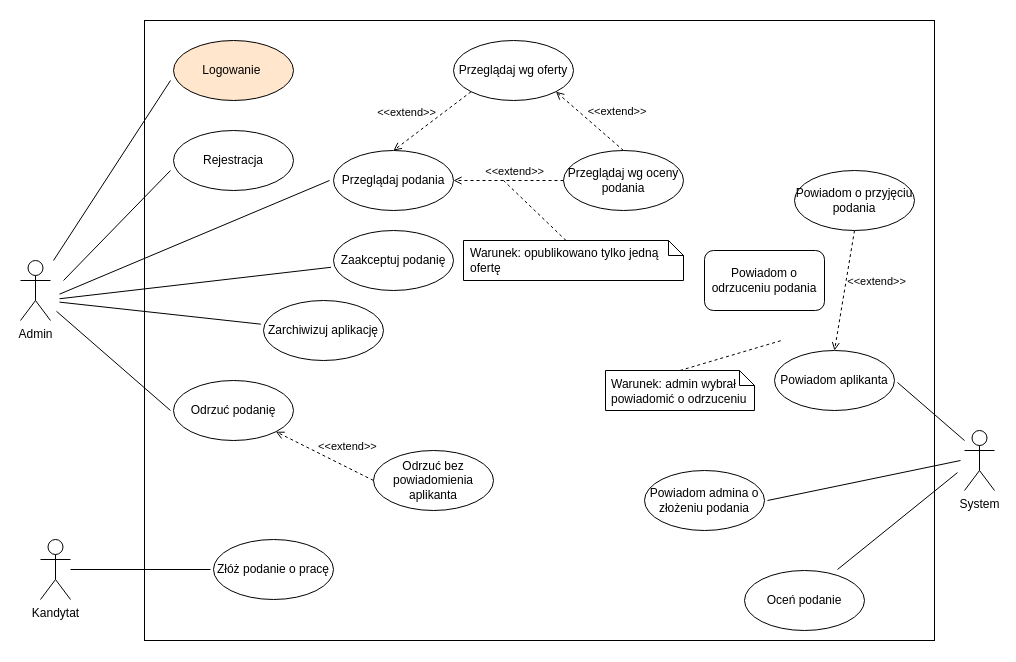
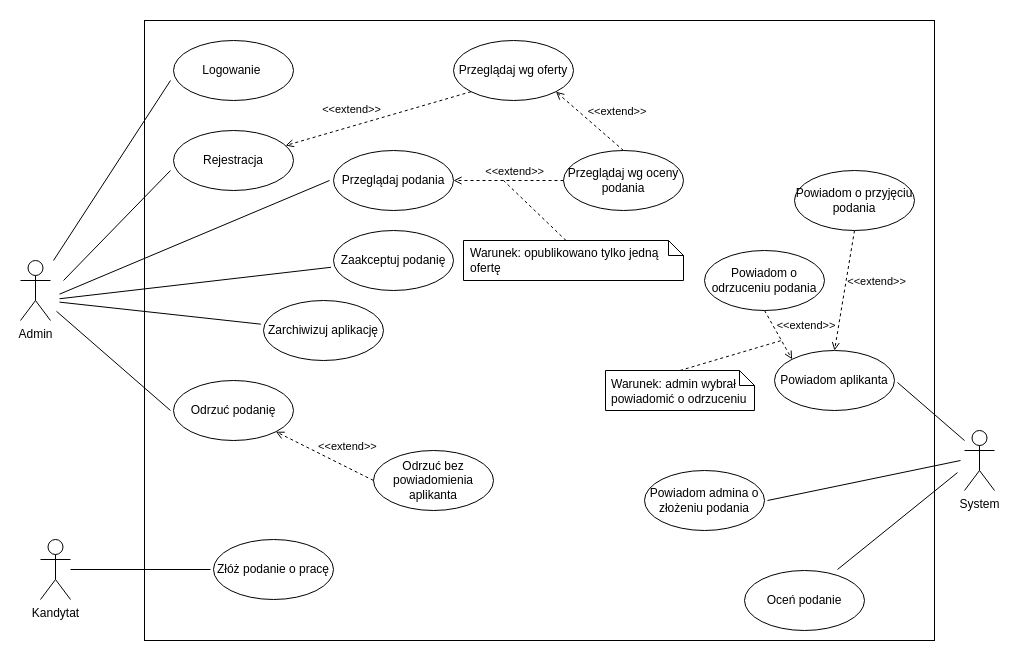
(234, 71) -> (234, 71)
(433, 121) -> (379, 118)
(765, 281) -> (765, 281)
none -> (777, 333)
